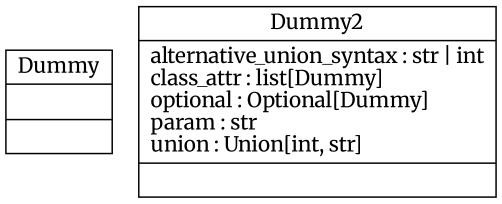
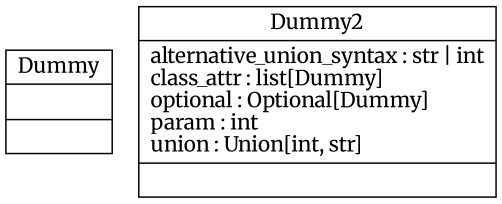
(204, 123) -> (204, 123)
